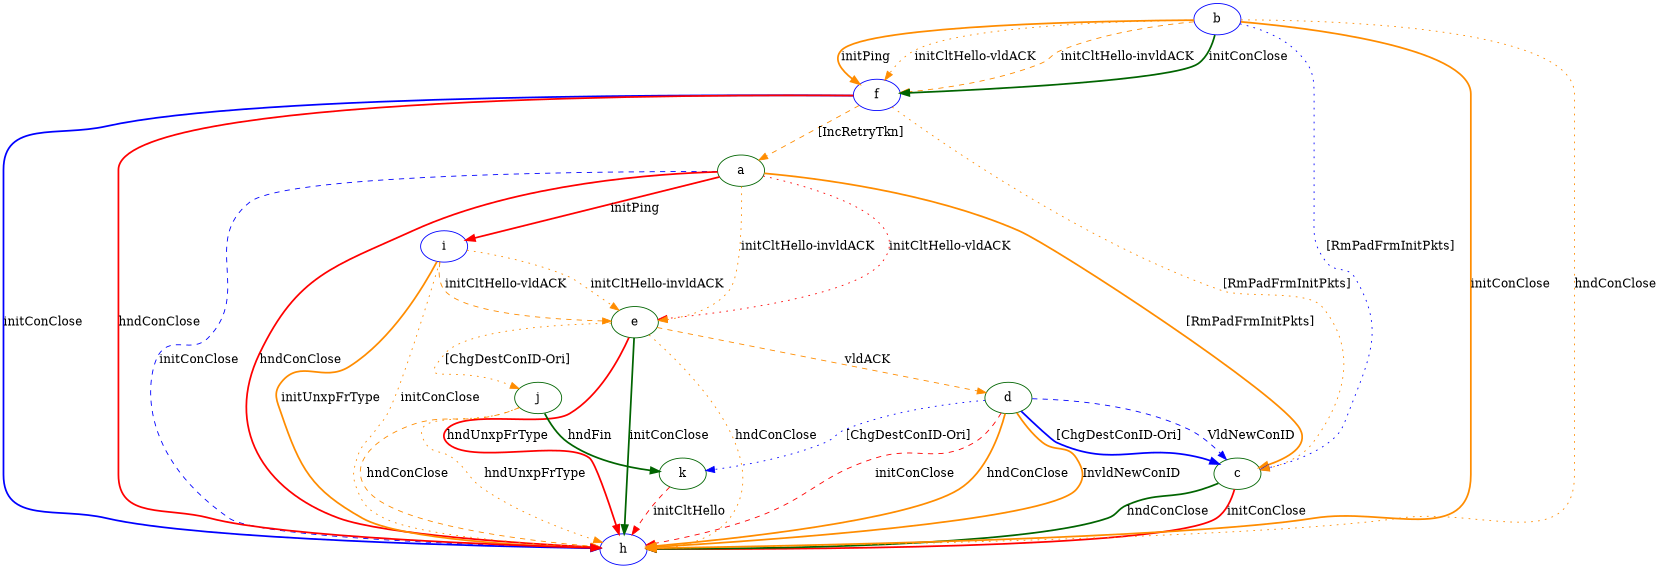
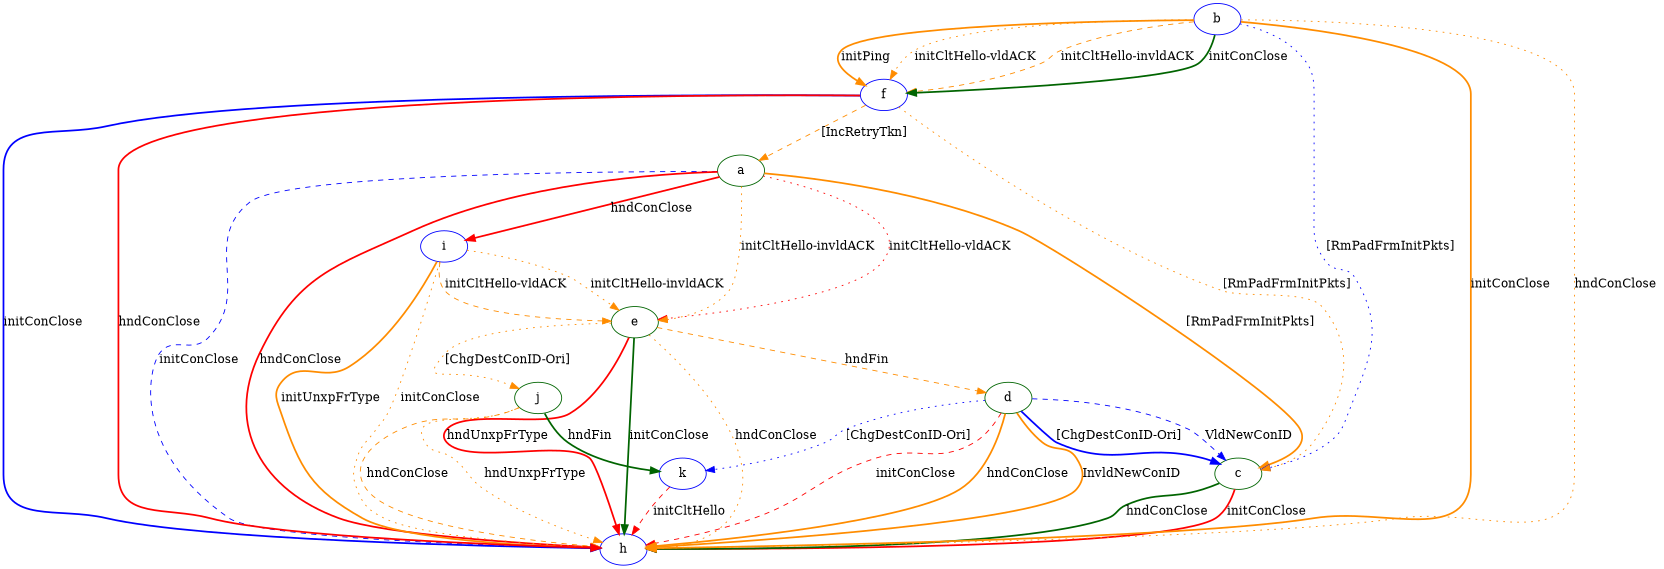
(637, 209) -> (654, 209)
(870, 360) -> (869, 360)
(683, 474) -> (683, 474)
